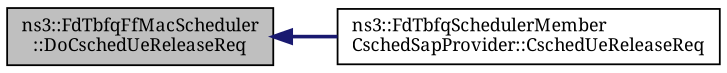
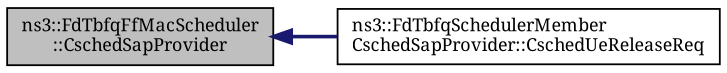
(140, 37) -> (140, 37)
